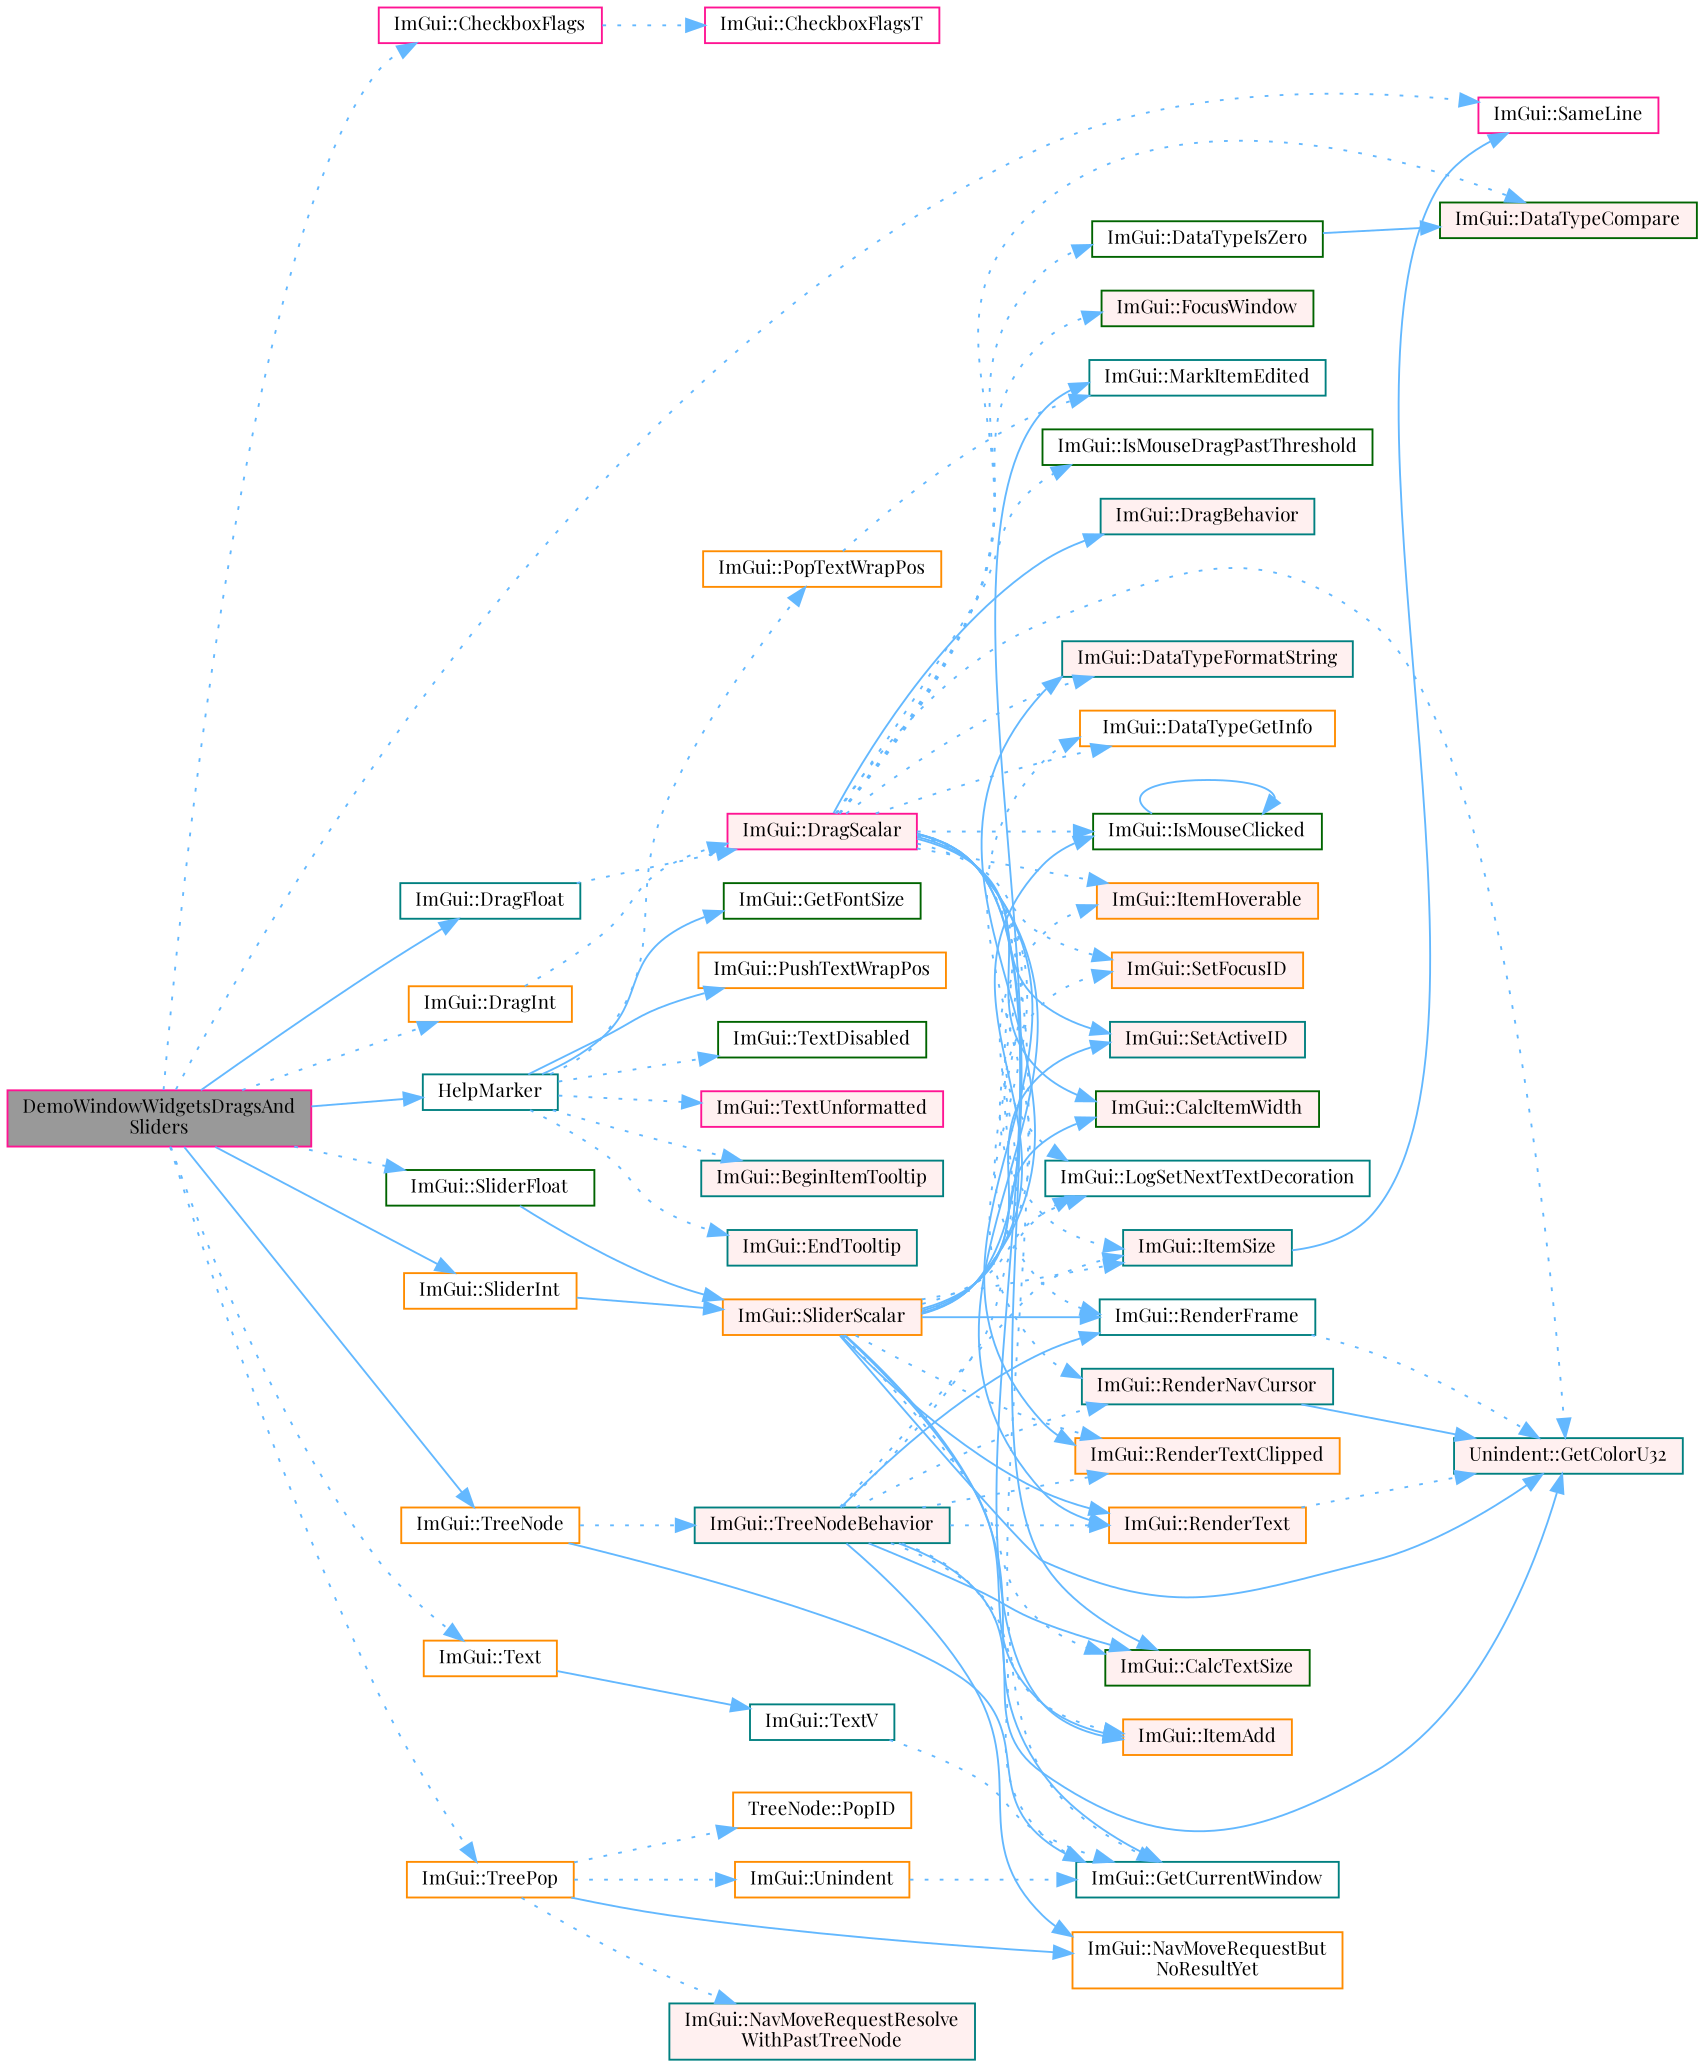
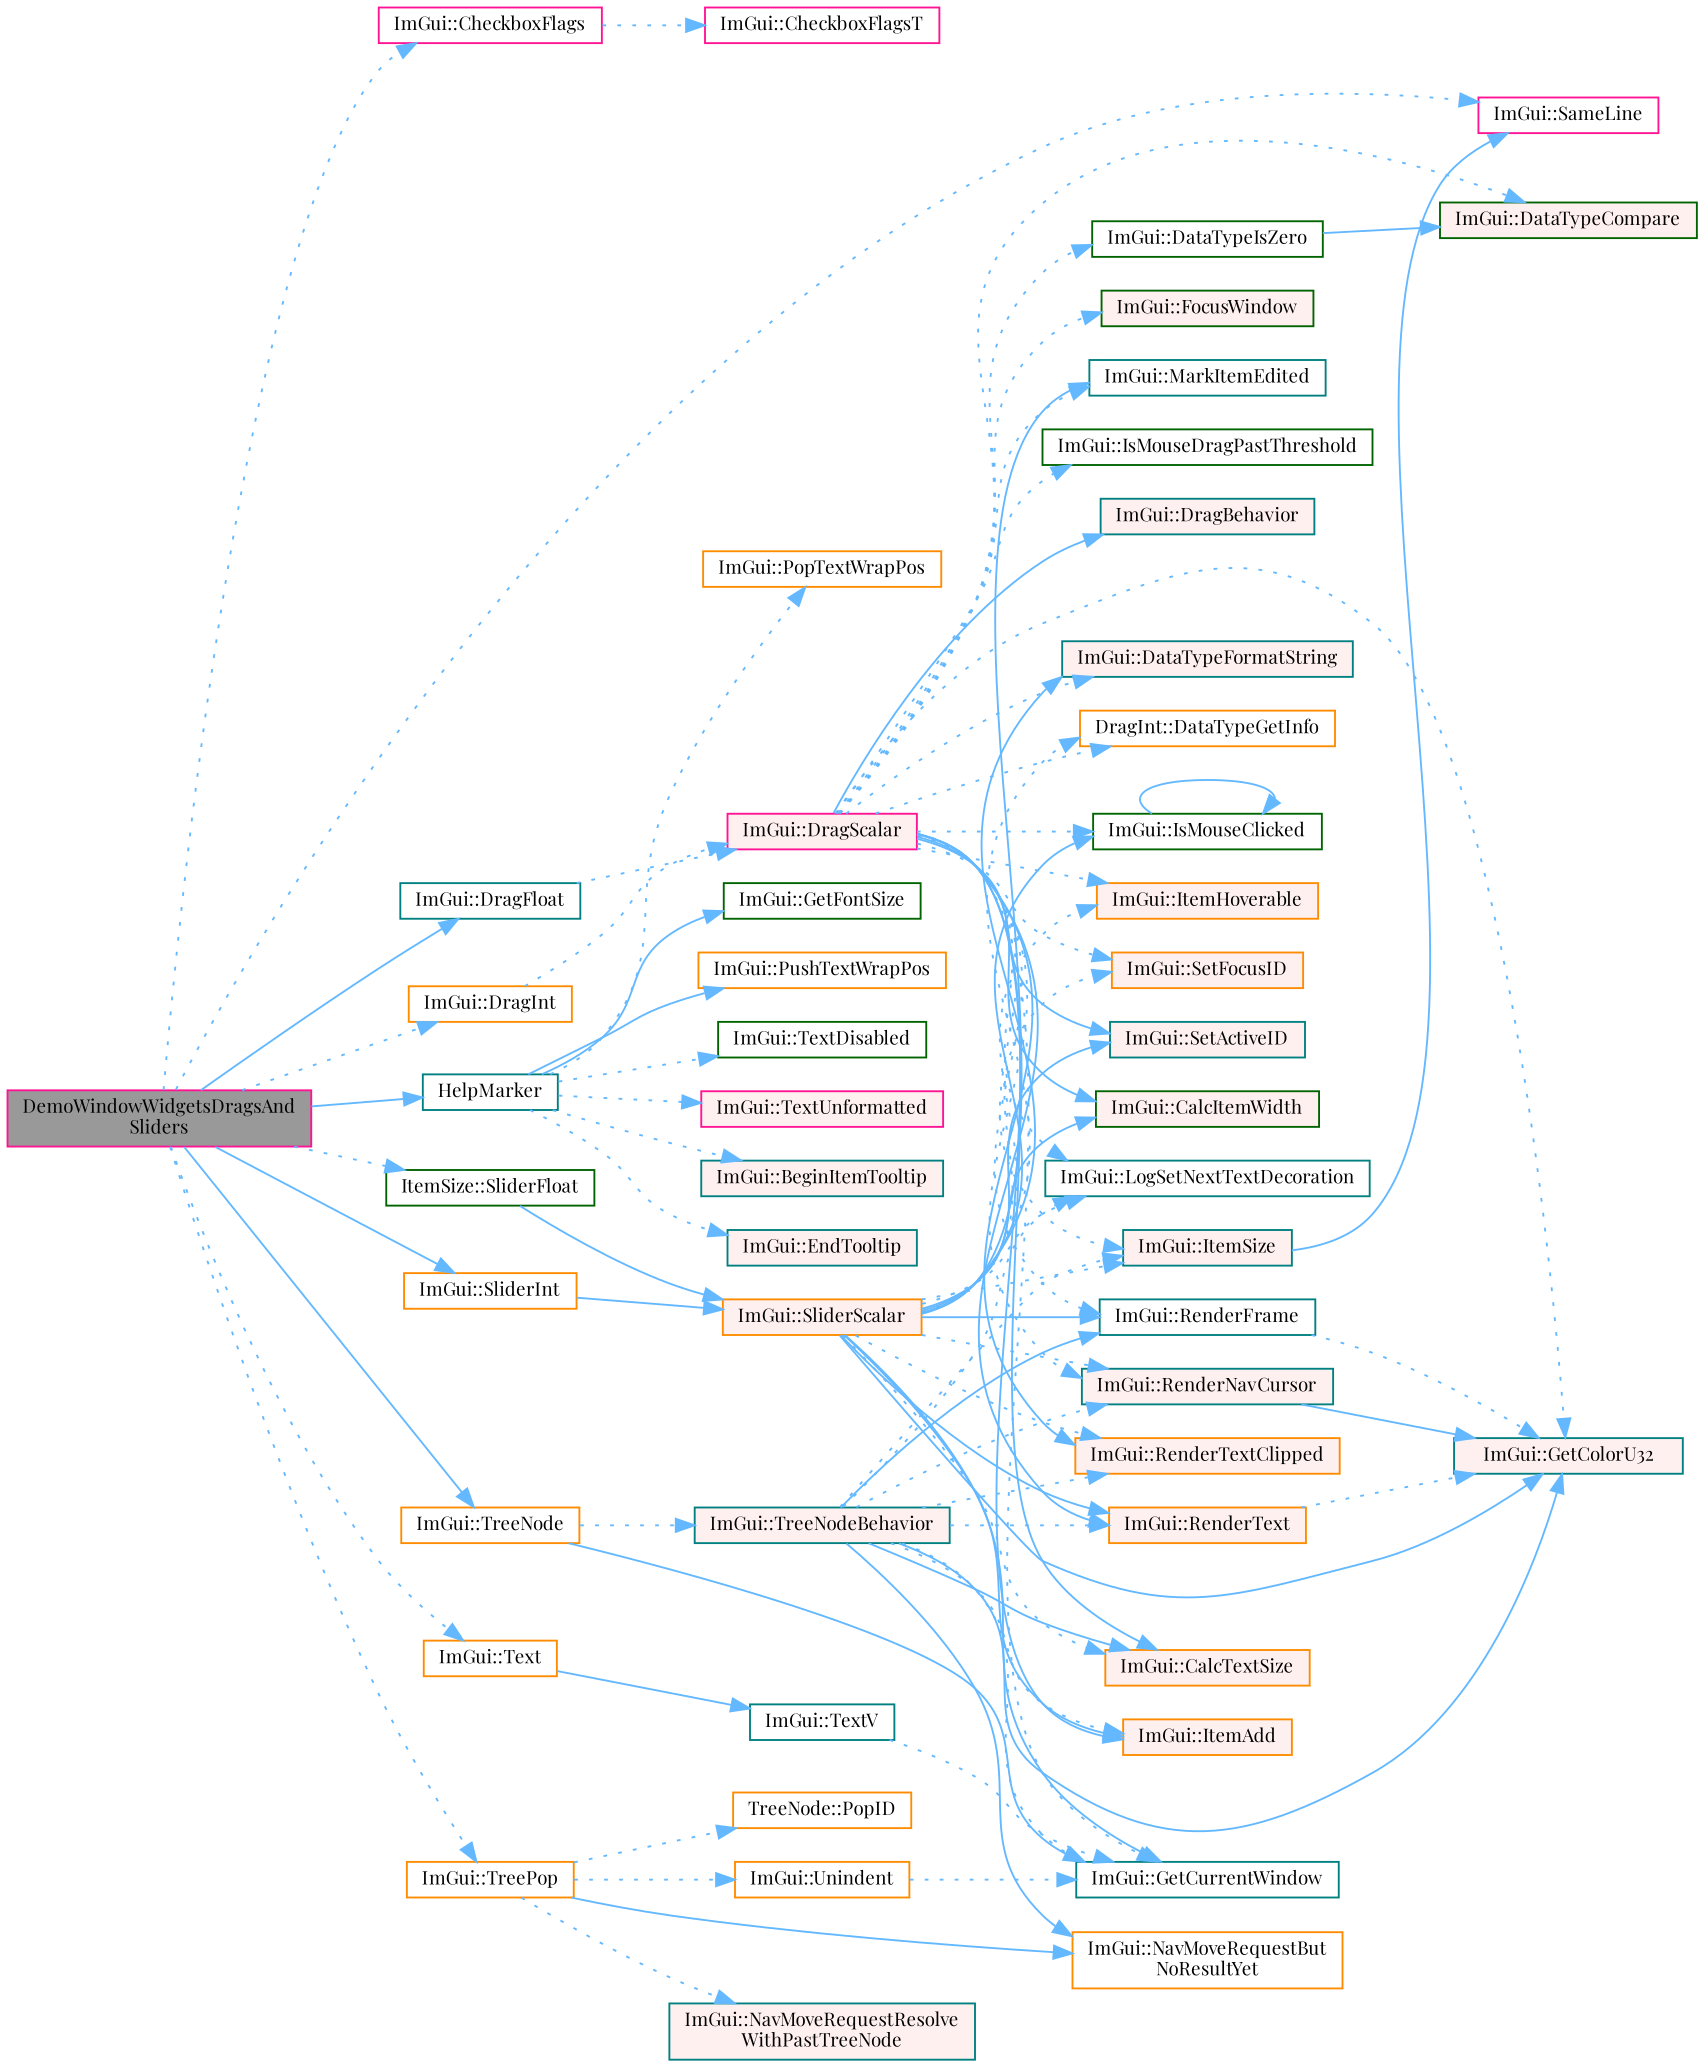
(949, 465) -> (973, 607)
(1208, 728) -> (1208, 728)
(490, 1188) -> (490, 1188)
none -> (964, 1343)
(1568, 1456) -> (1568, 1456)
(1208, 1668) -> (1208, 1668)
